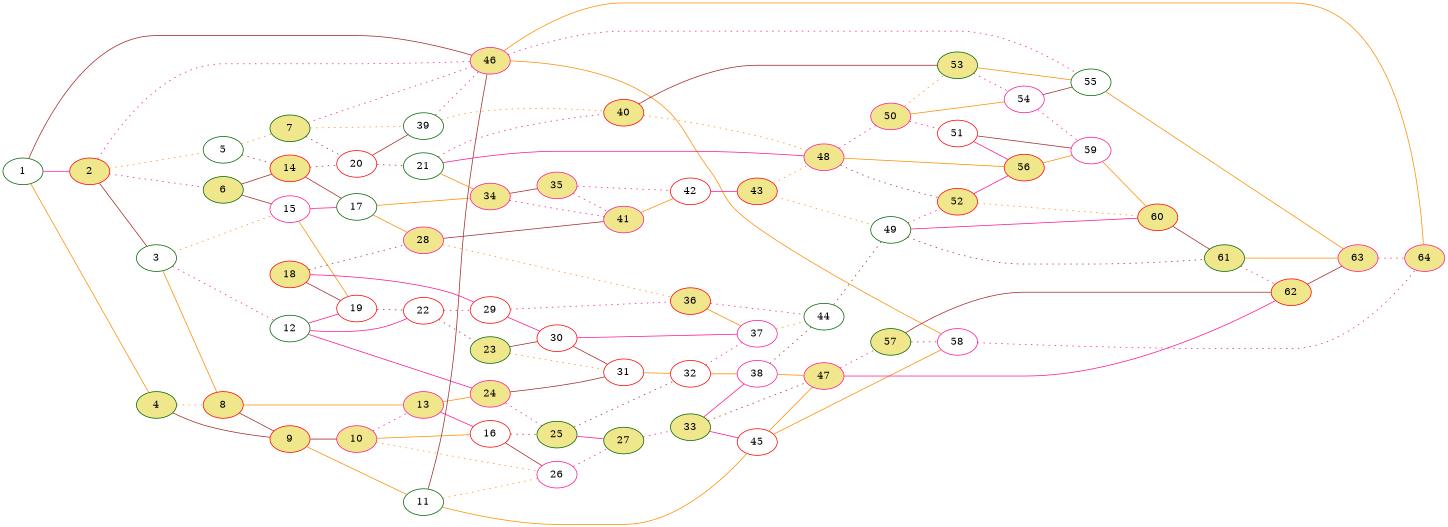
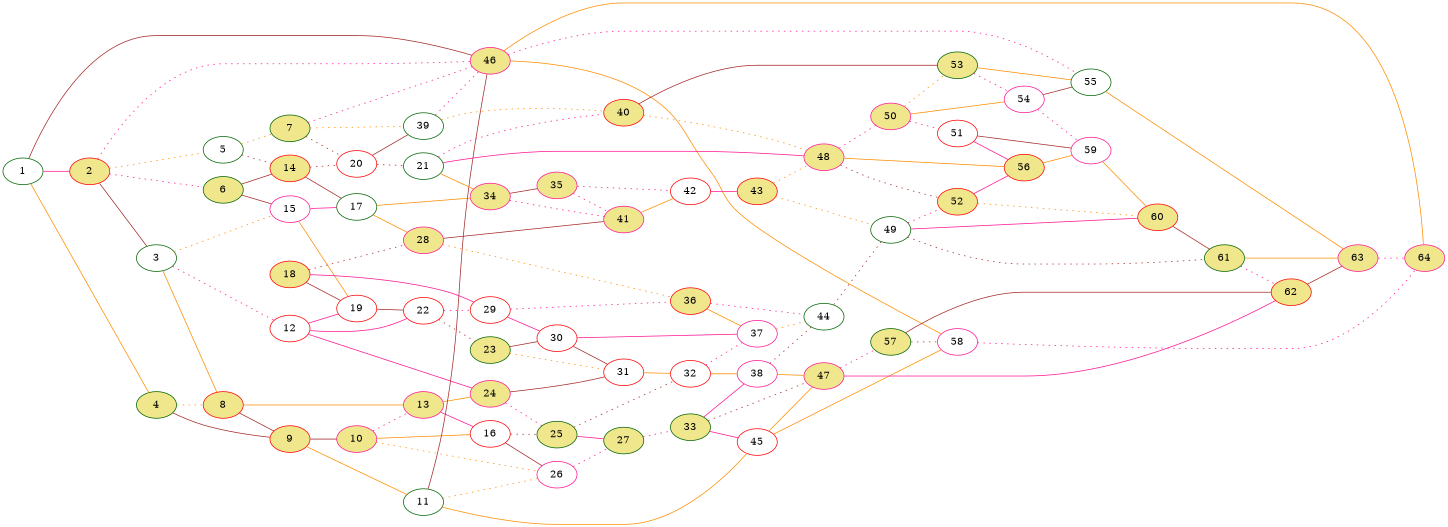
(390, 310) -> (390, 310)
(290, 329) -> (290, 329)
